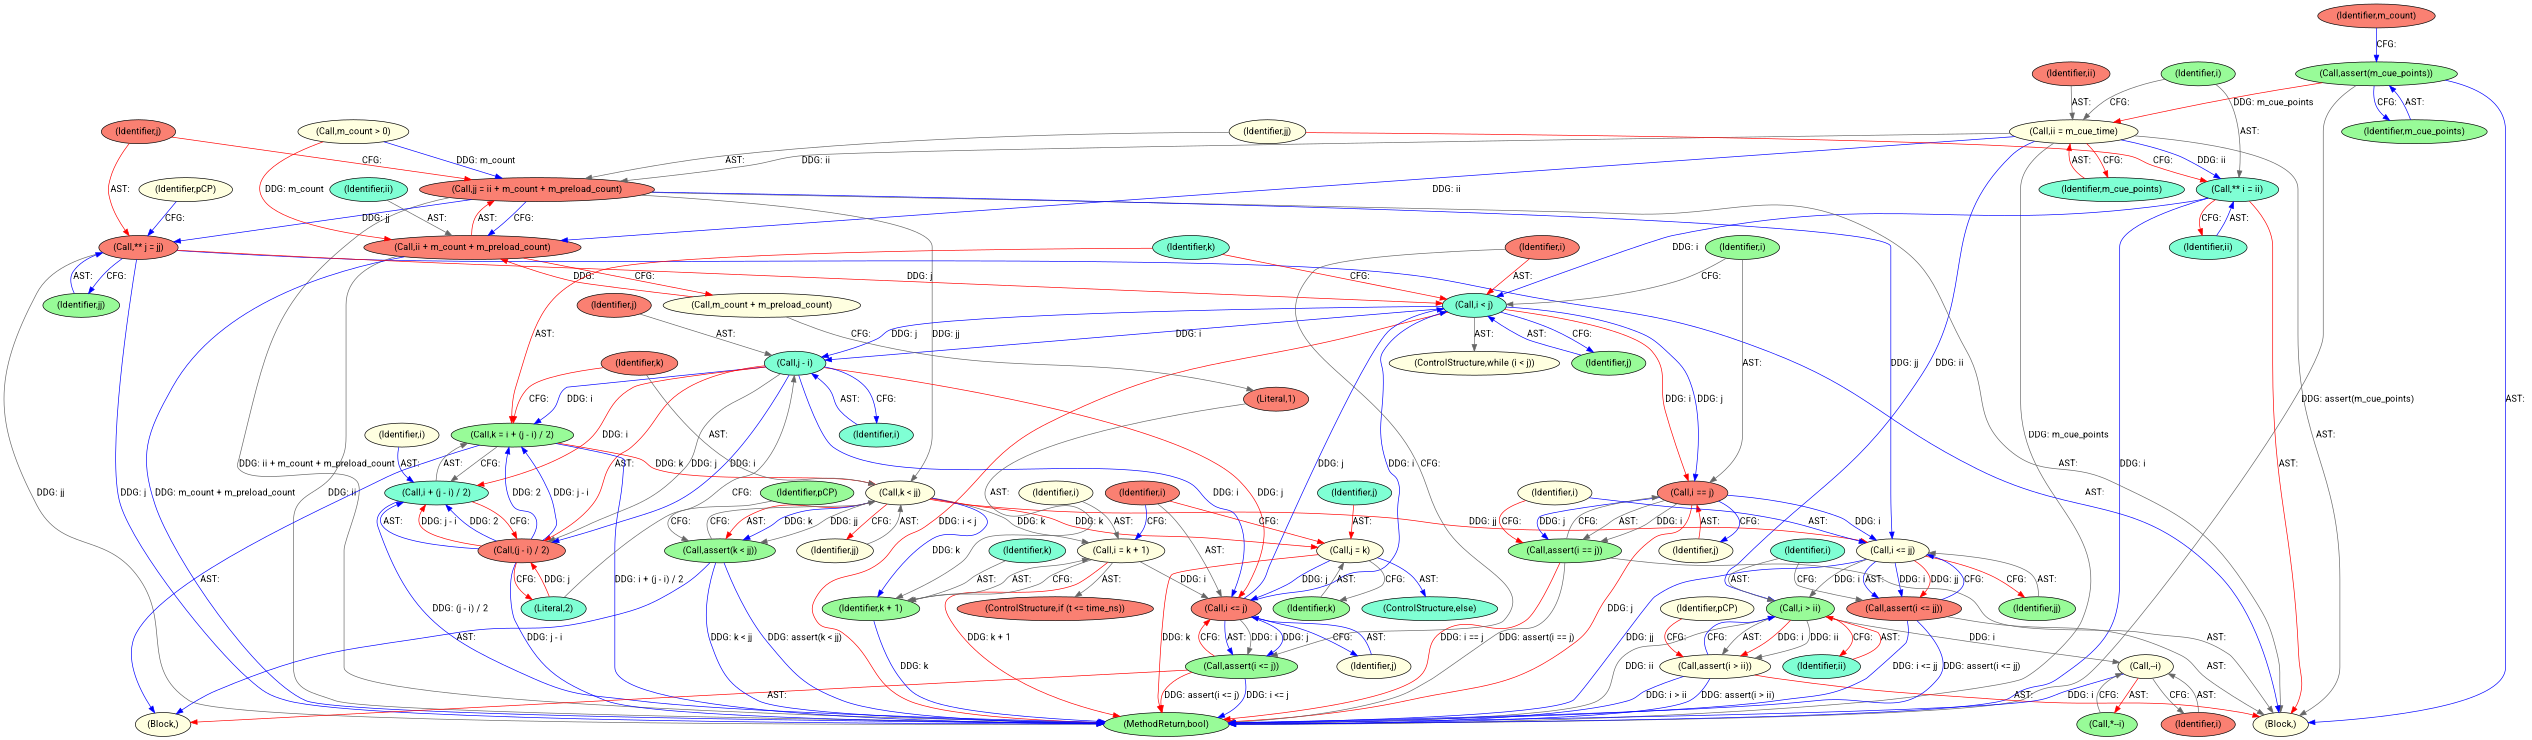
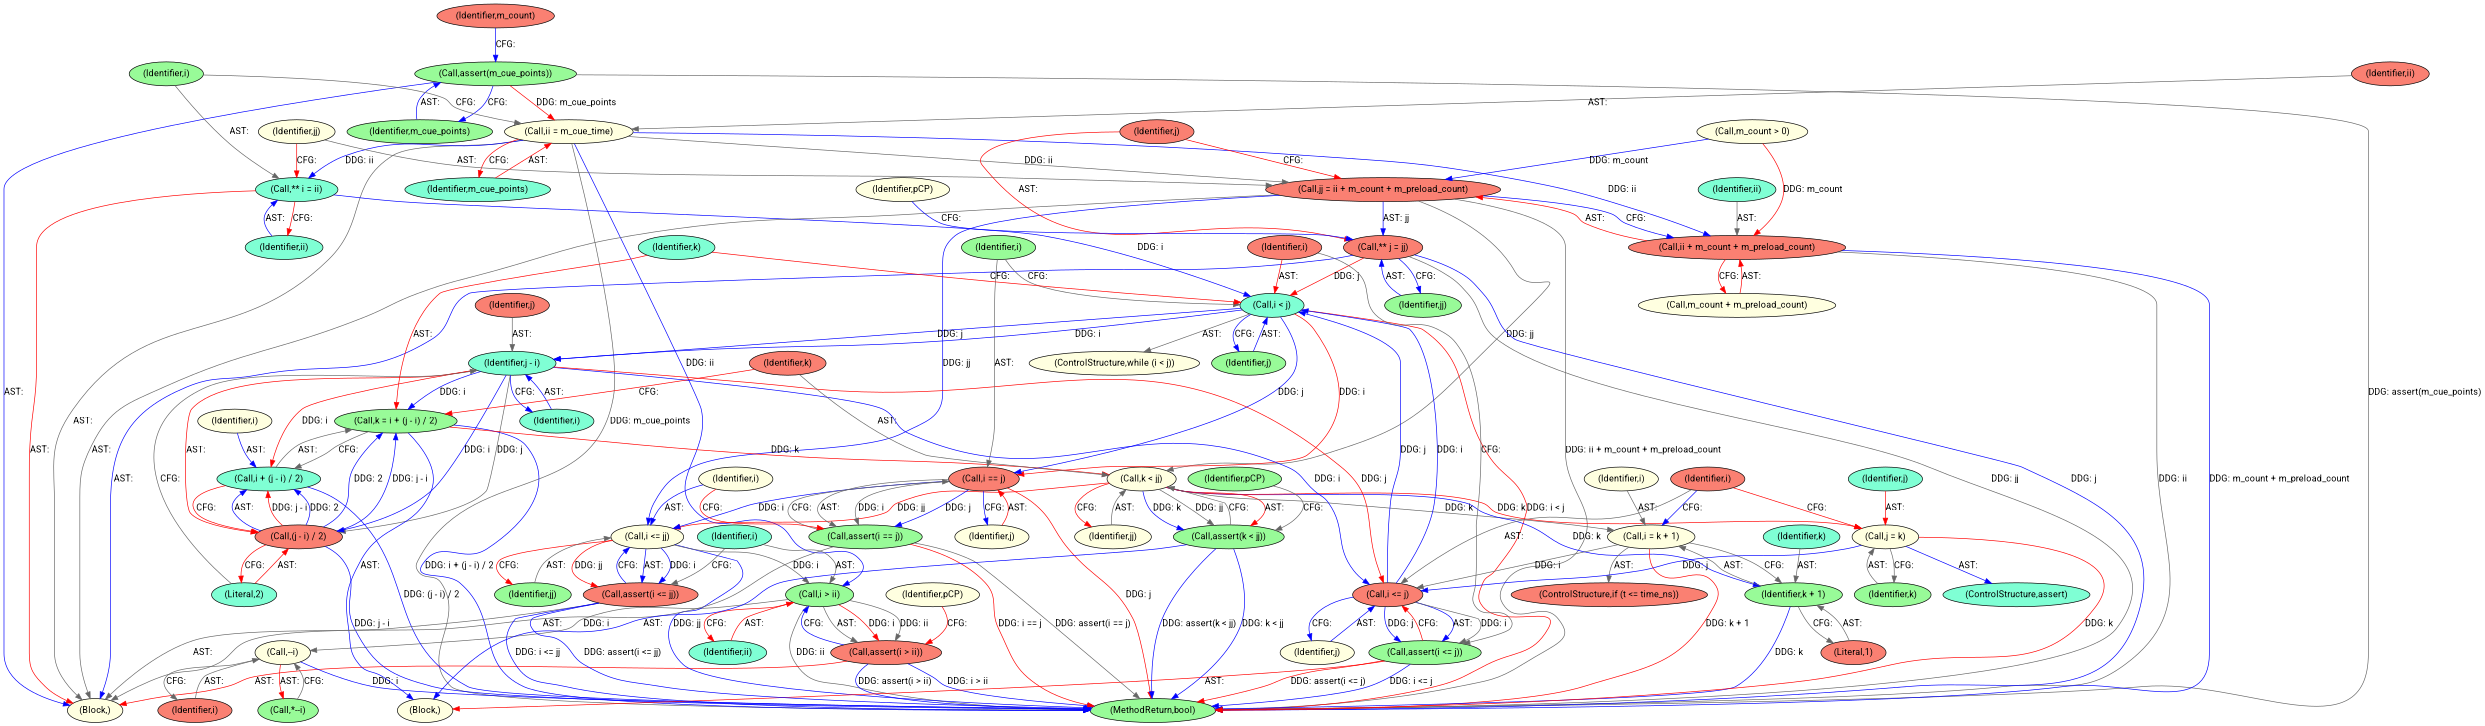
(376, 219) -> (1396, 219)
(586, 276) -> (1753, 276)
(795, 363) -> (512, 363)
(1015, 363) -> (1810, 626)
(557, 580) -> (289, 566)
(1430, 609) -> (2016, 595)
(1715, 667) -> (886, 653)
(2030, 688) -> none
